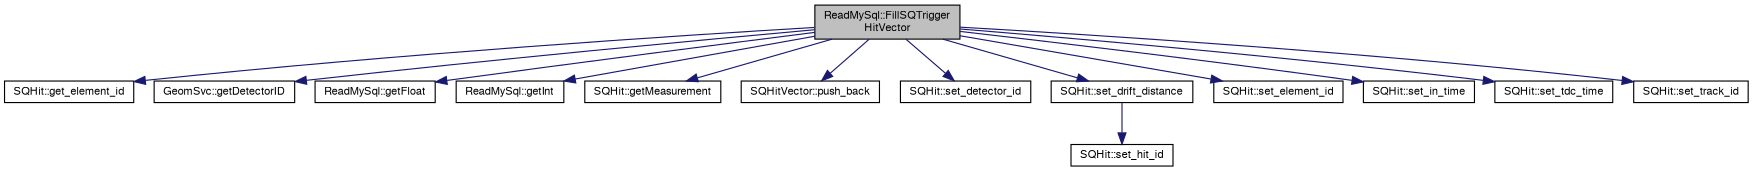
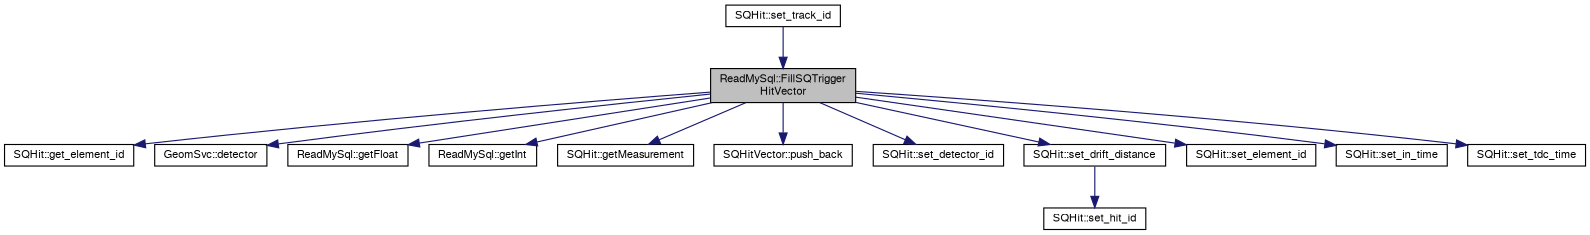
(1291, 50) -> (783, 42)
(224, 92) -> (211, 155)
